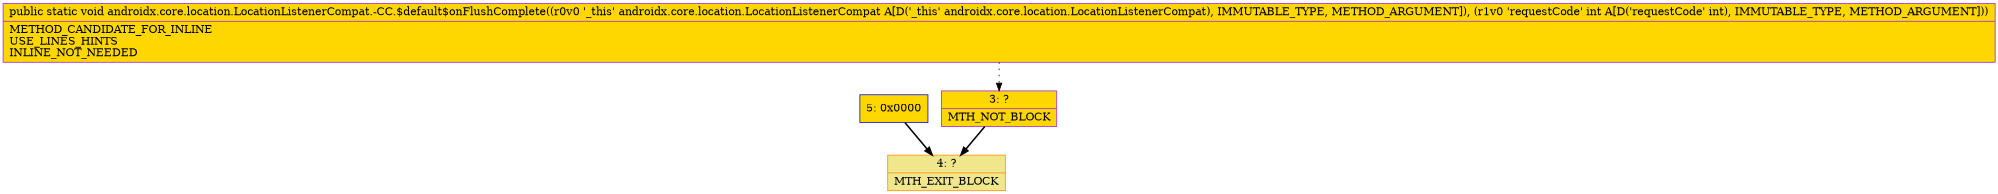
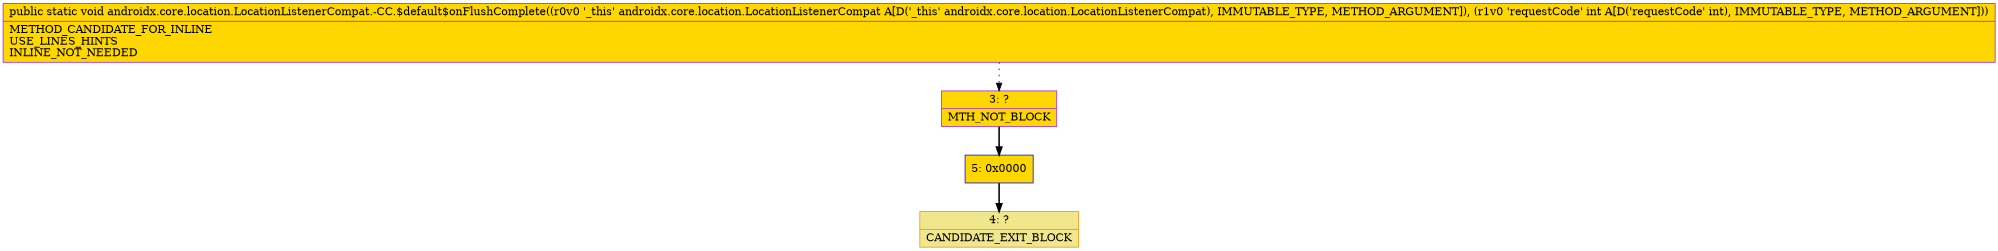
(975, 138) -> (999, 137)
(947, 181) -> (999, 238)
